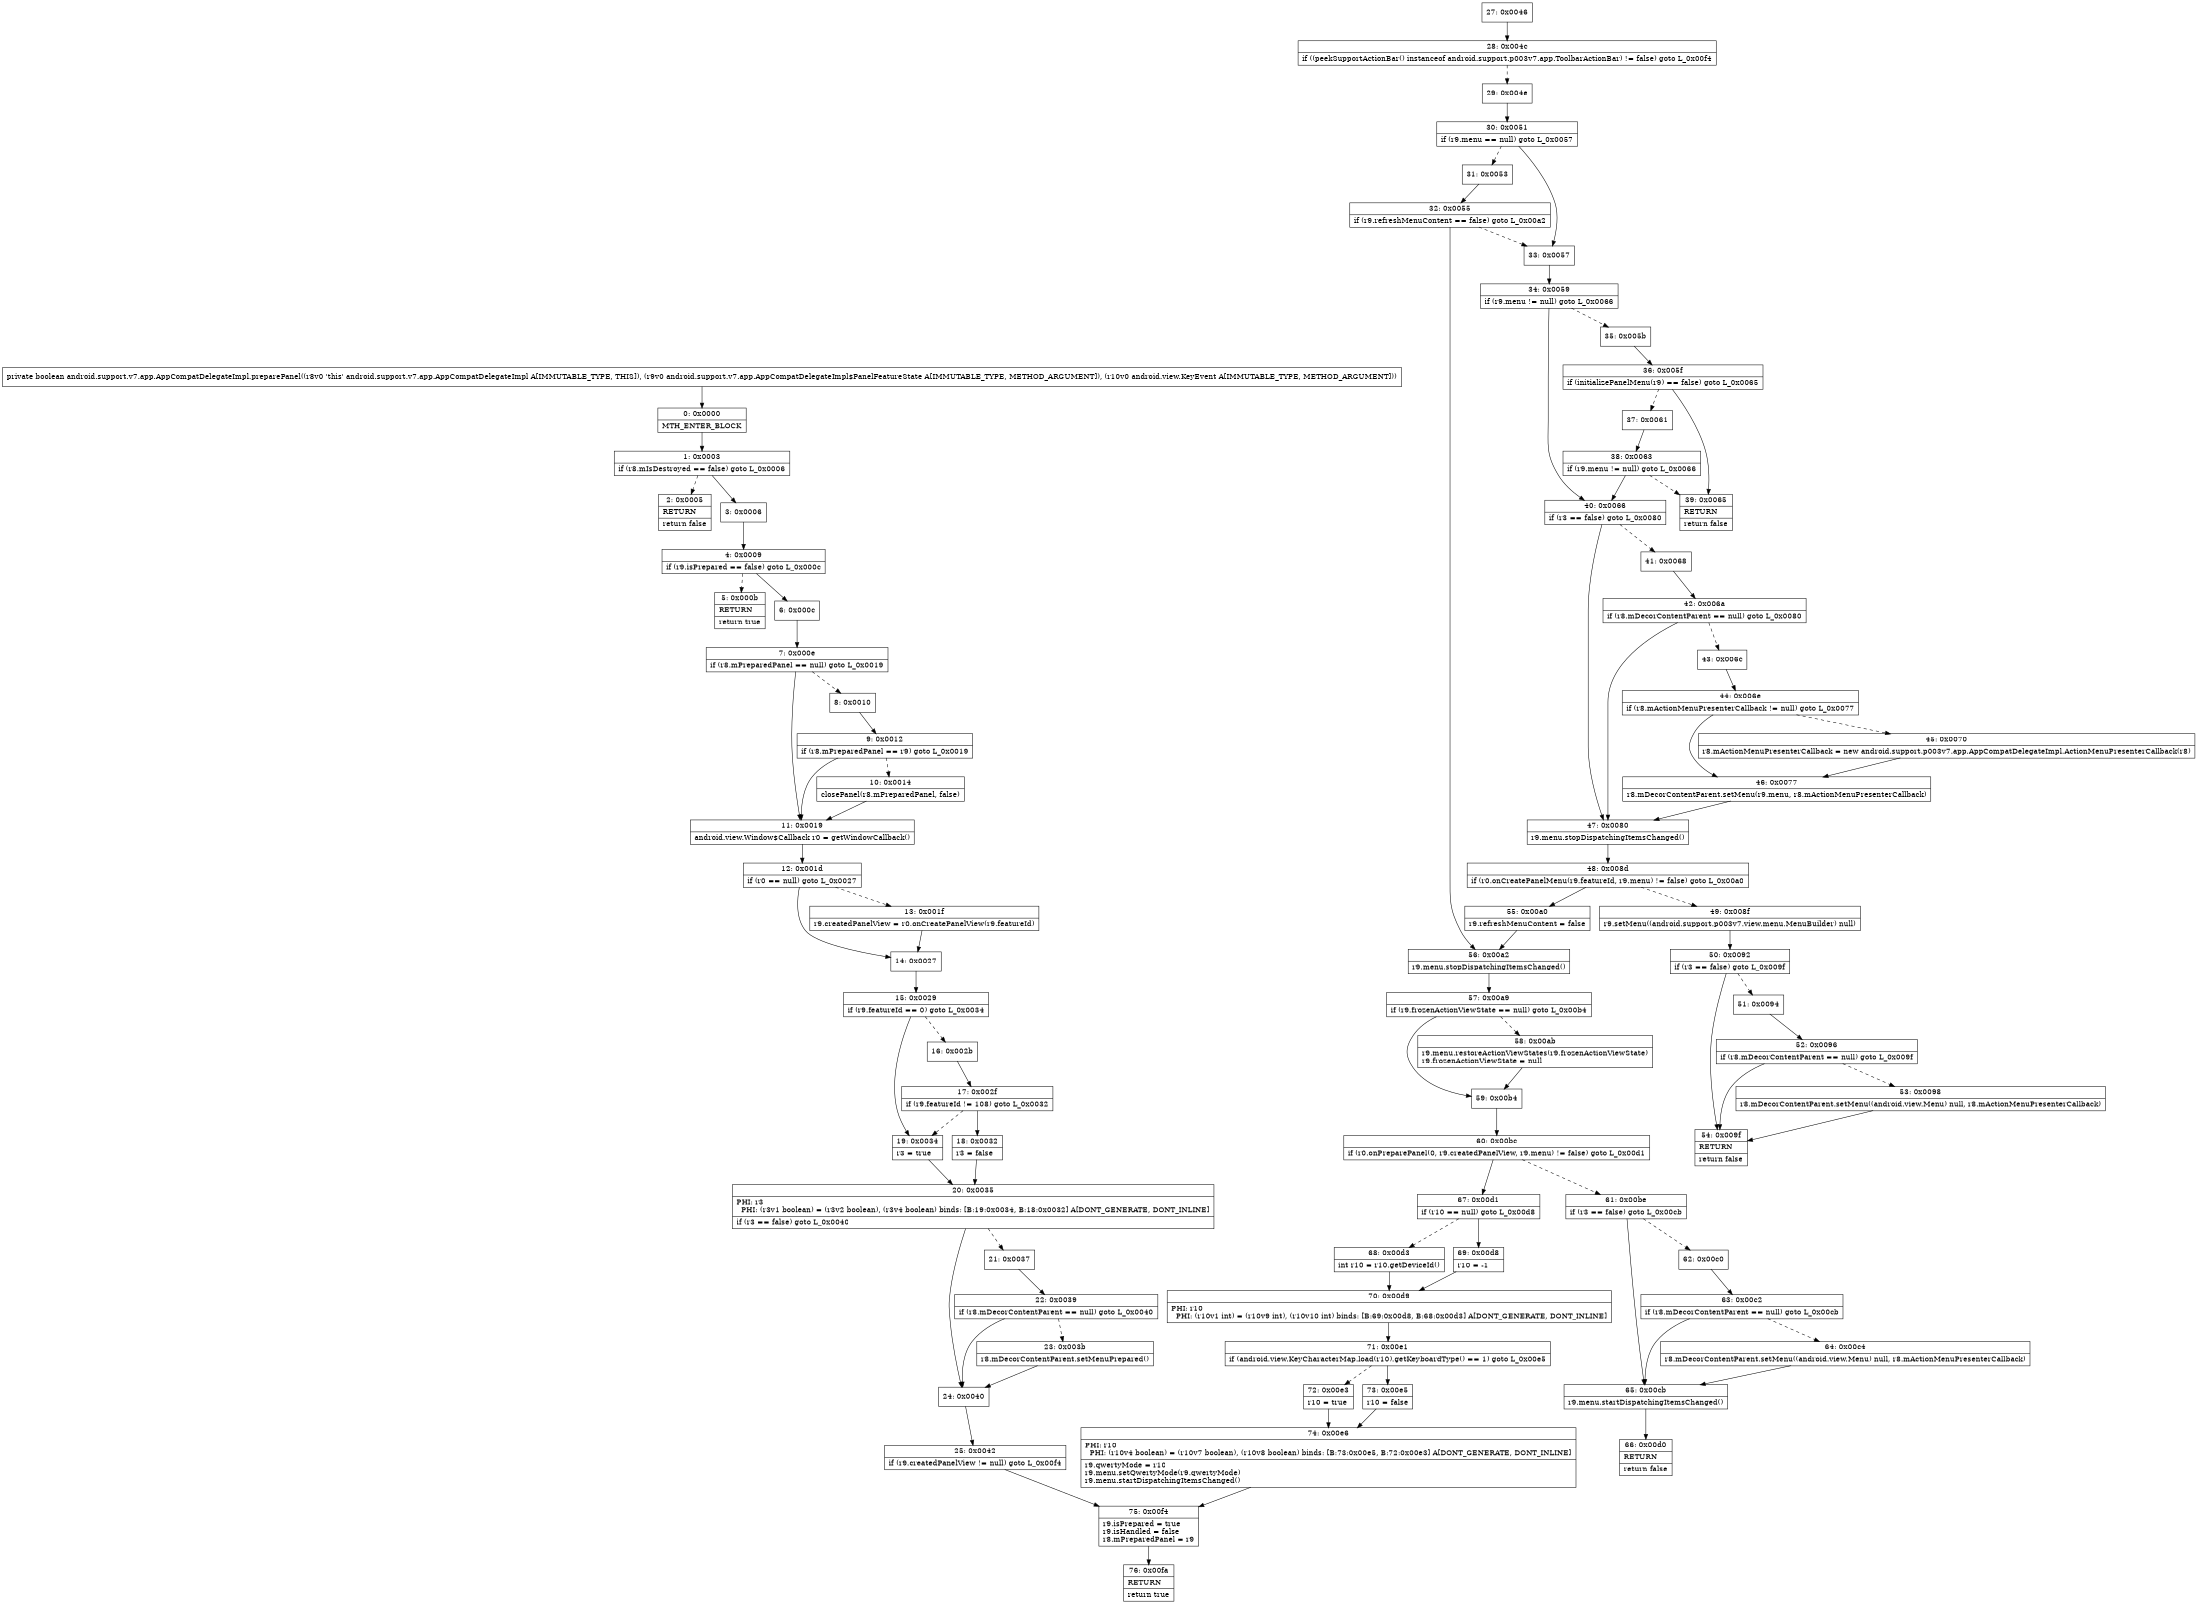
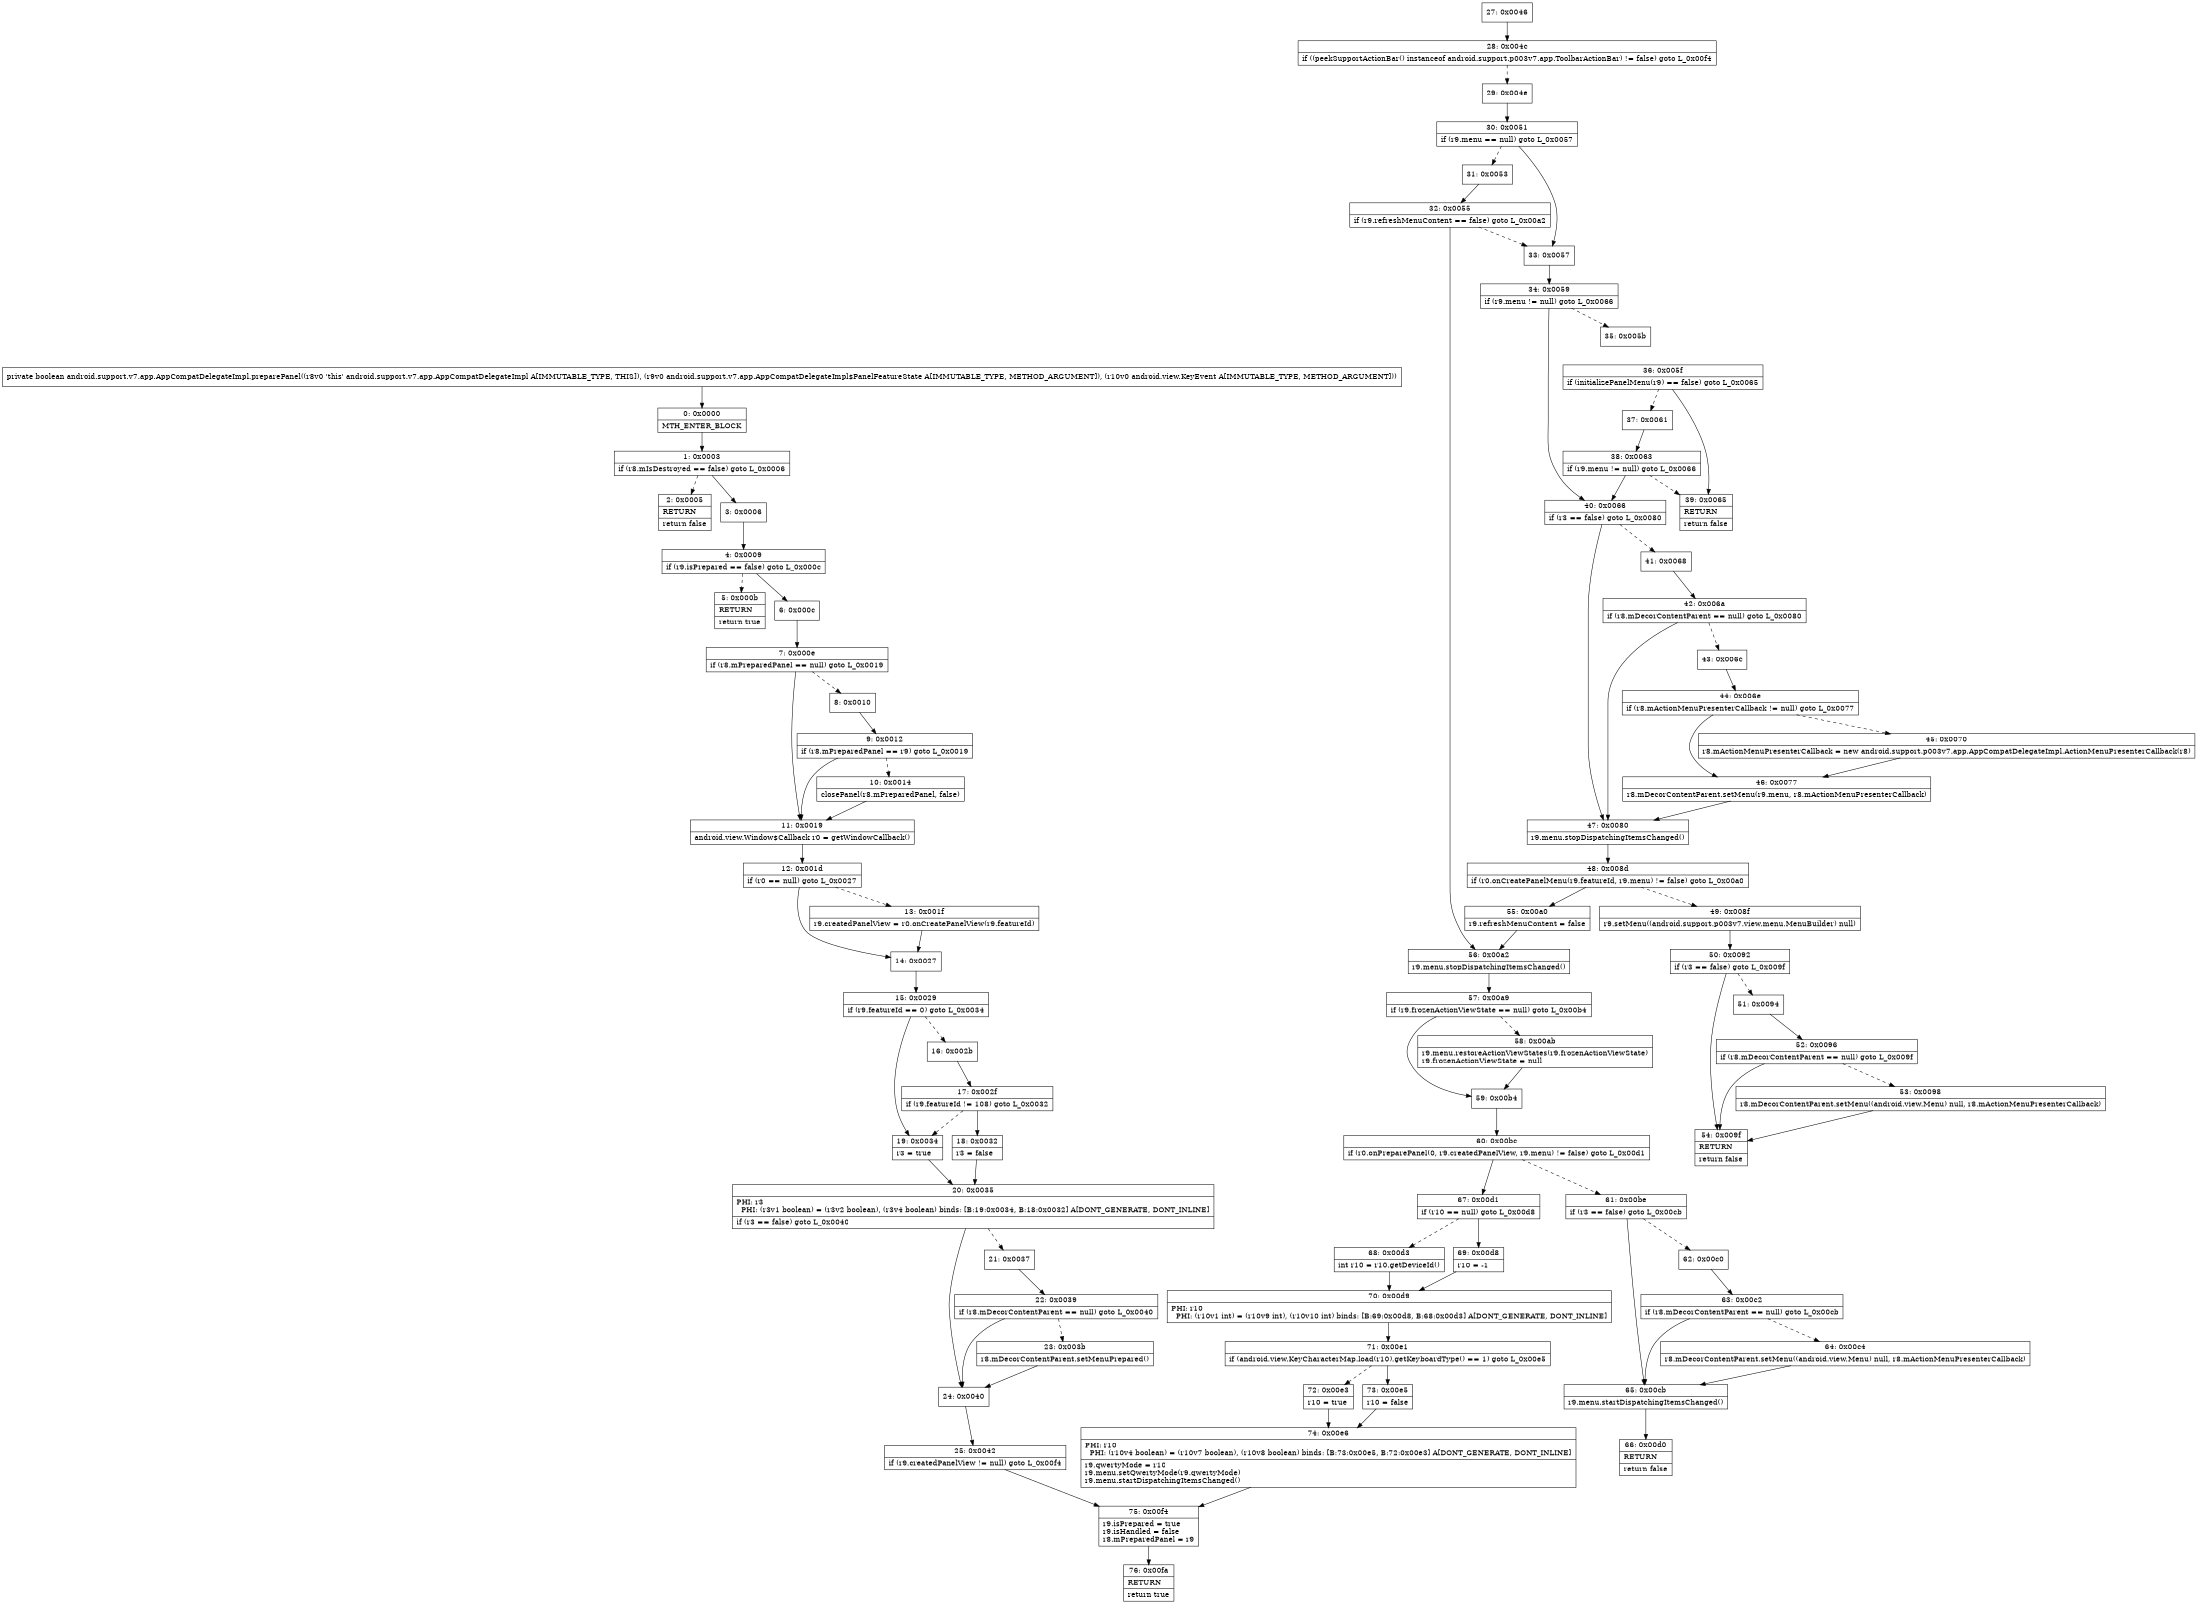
(1641, 354) -> none
